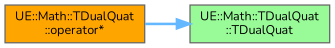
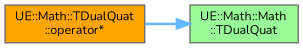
(260, 24) -> (244, 24)
